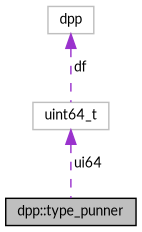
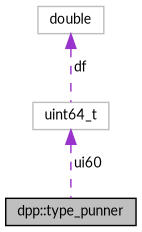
(71, 20) -> (71, 20)
(87, 164) -> (87, 164)
